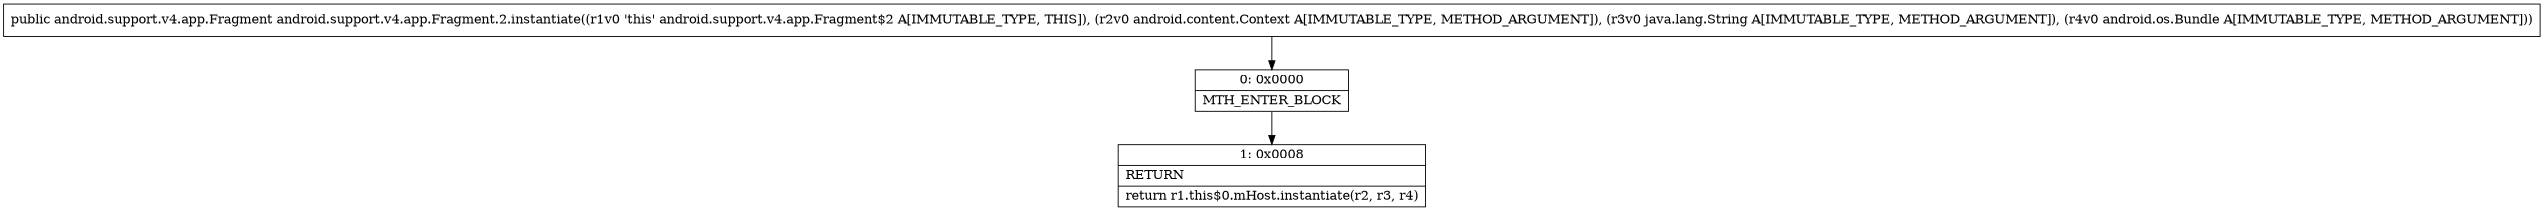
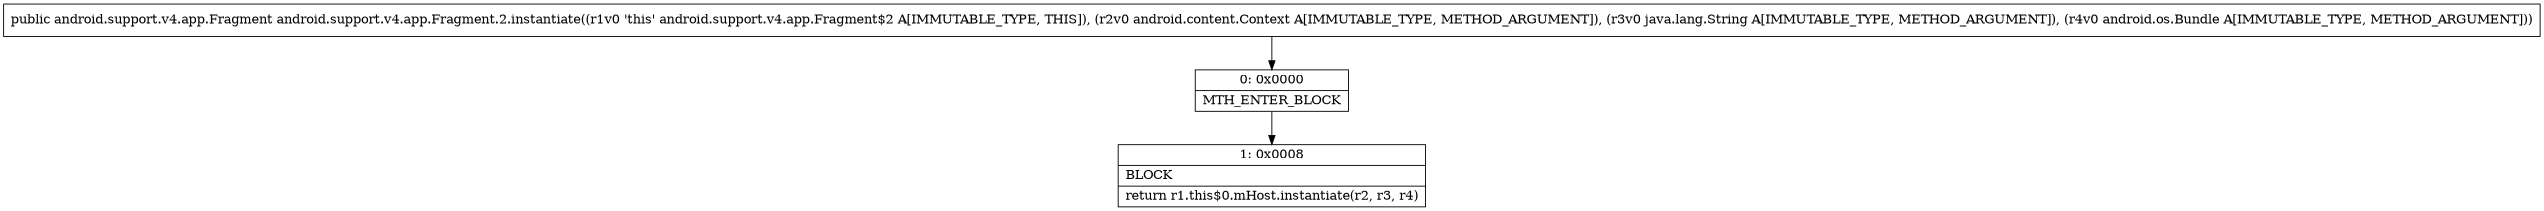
(1155, 175) -> (1149, 175)
